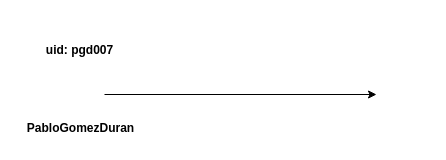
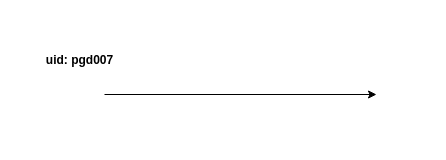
(80, 51) -> (80, 61)
(81, 129) -> none
